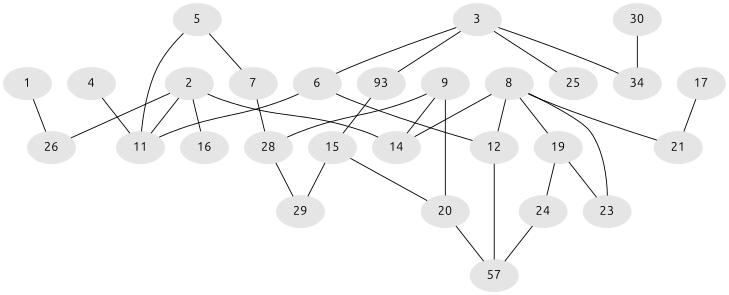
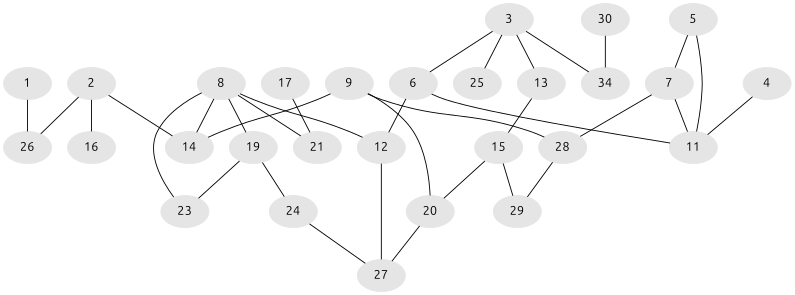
(381, 84) -> (541, 84)
(165, 116) -> (681, 115)
(494, 276) -> (381, 276)
